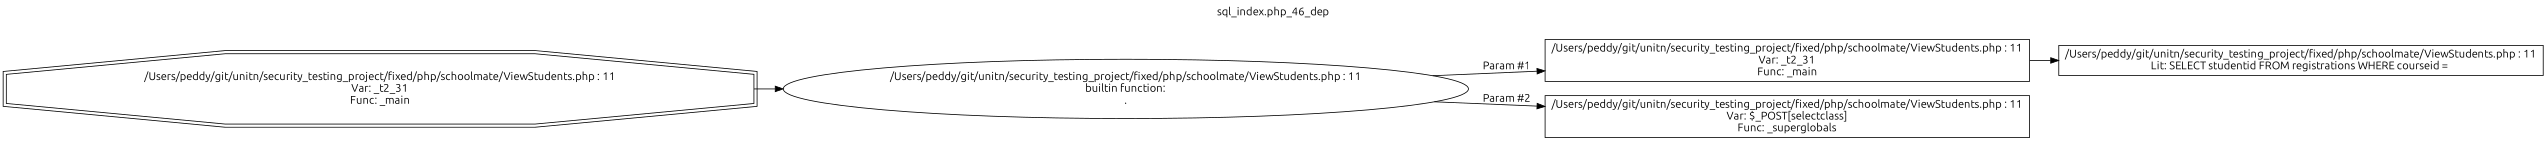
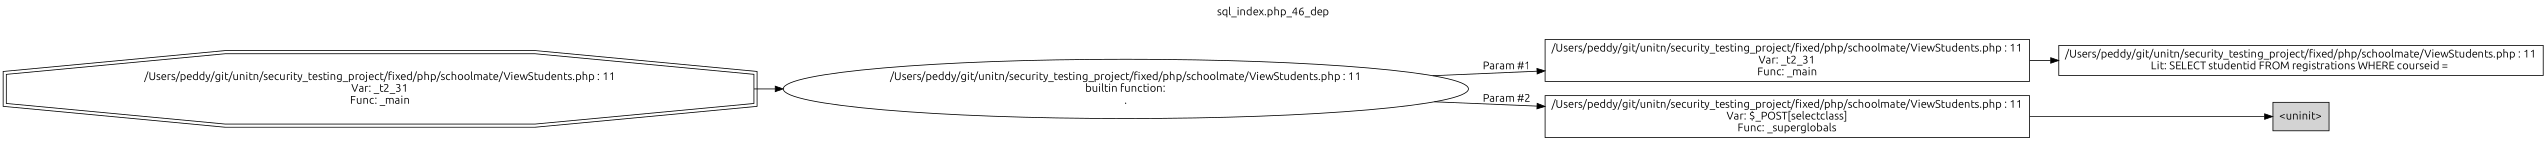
none -> (2301, 117)
